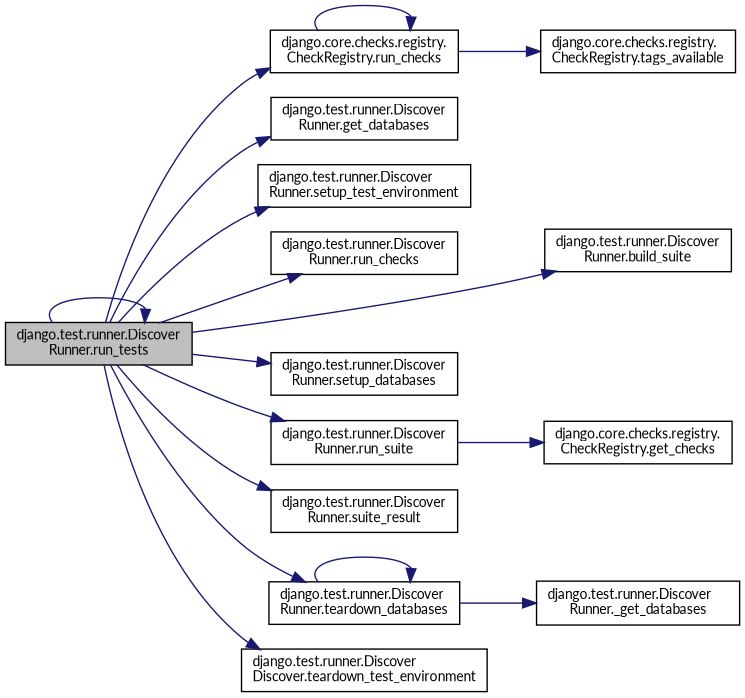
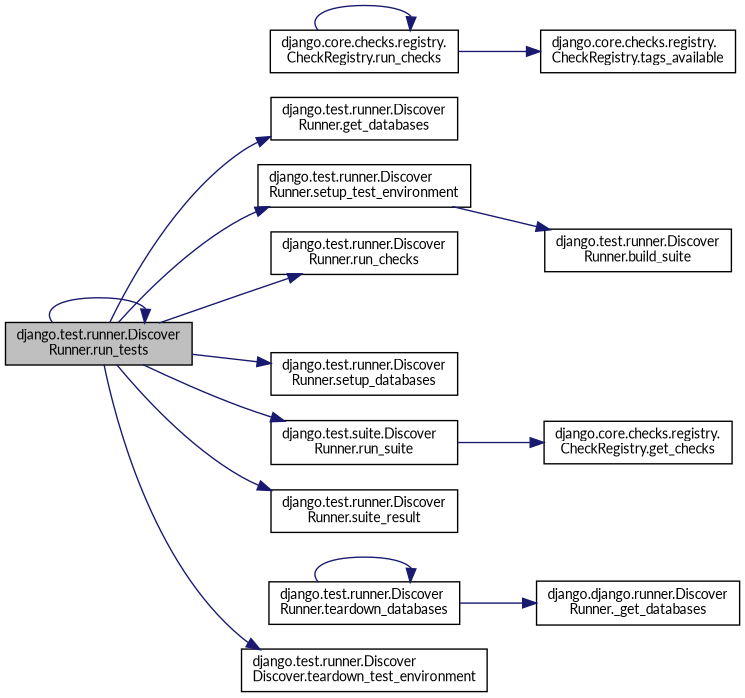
(161, 185) -> none
(368, 307) -> (494, 217)
(364, 443) -> (364, 443)
(186, 485) -> none
(638, 603) -> (638, 603)
